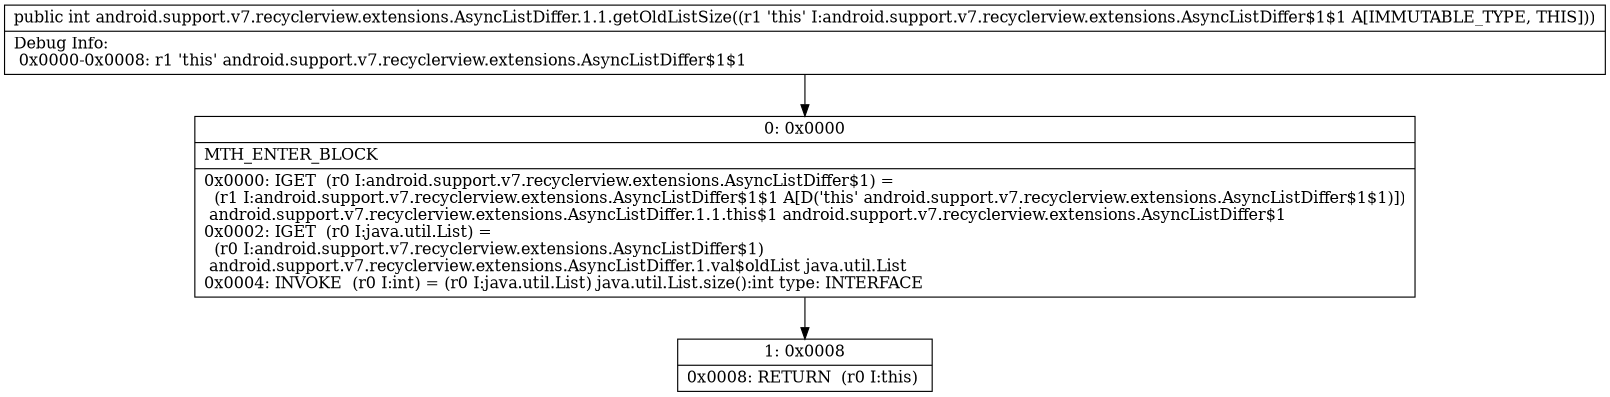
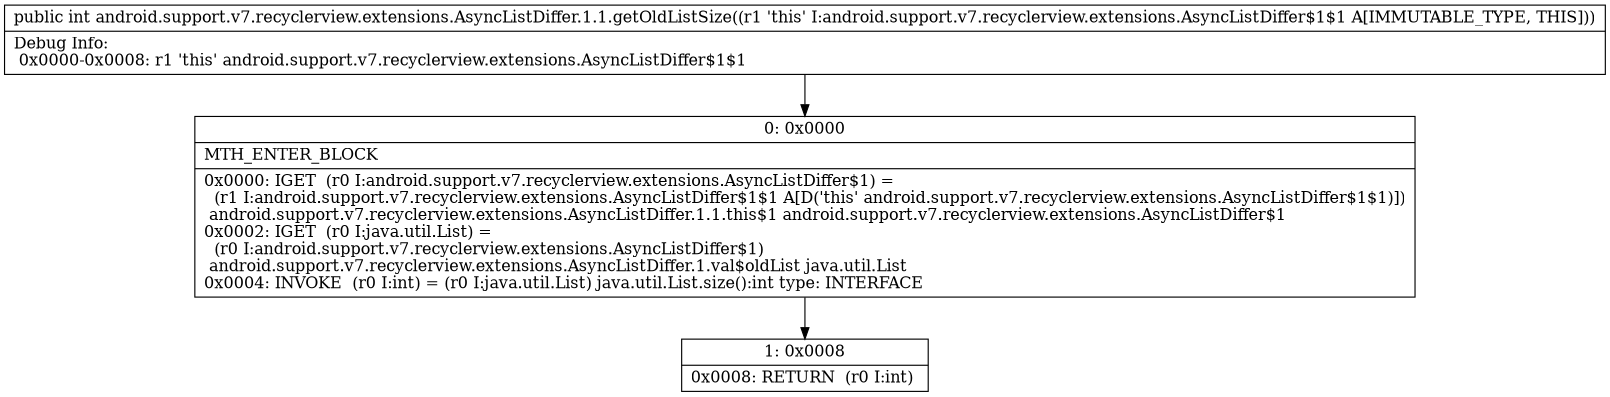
(805, 378) -> (805, 378)
